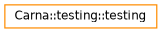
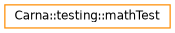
(81, 16) -> (88, 16)
